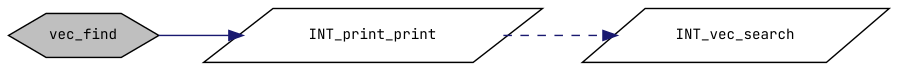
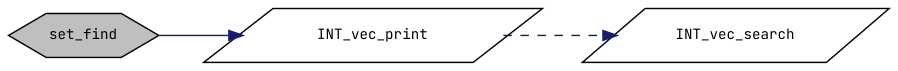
(84, 35) -> (84, 35)
(373, 35) -> (373, 35)
